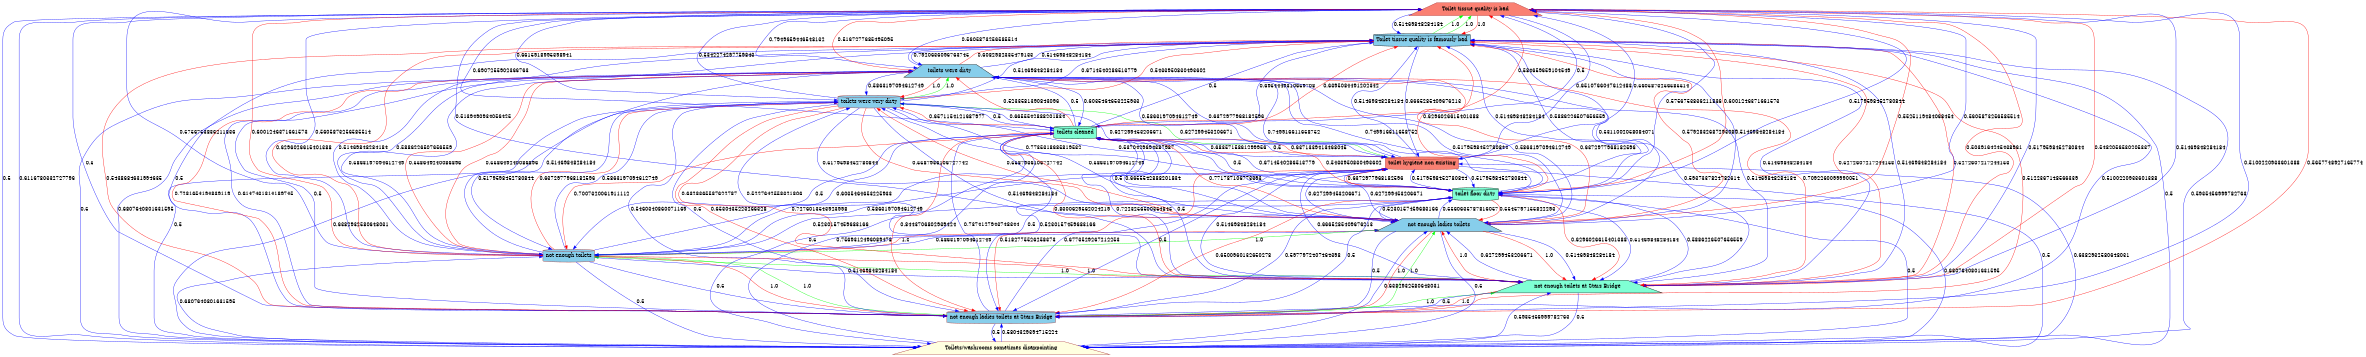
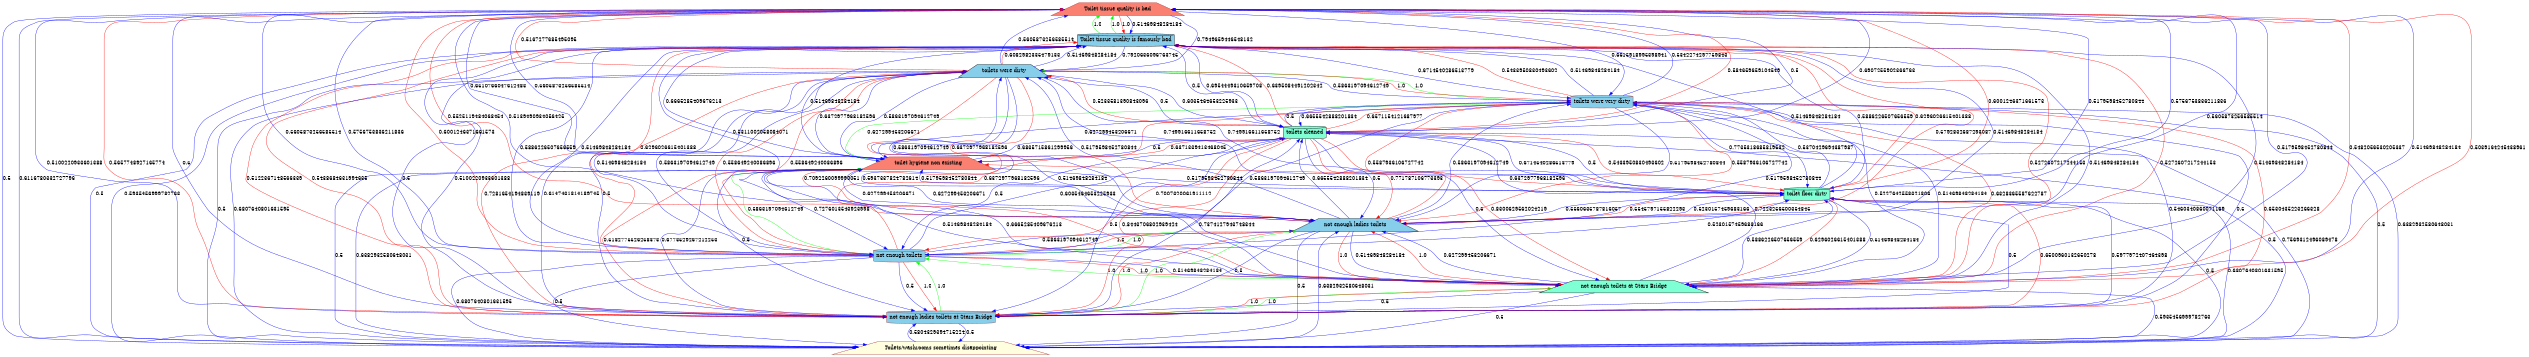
(1422, 163) -> (928, 163)
(1004, 186) -> (742, 190)
(1034, 216) -> none
